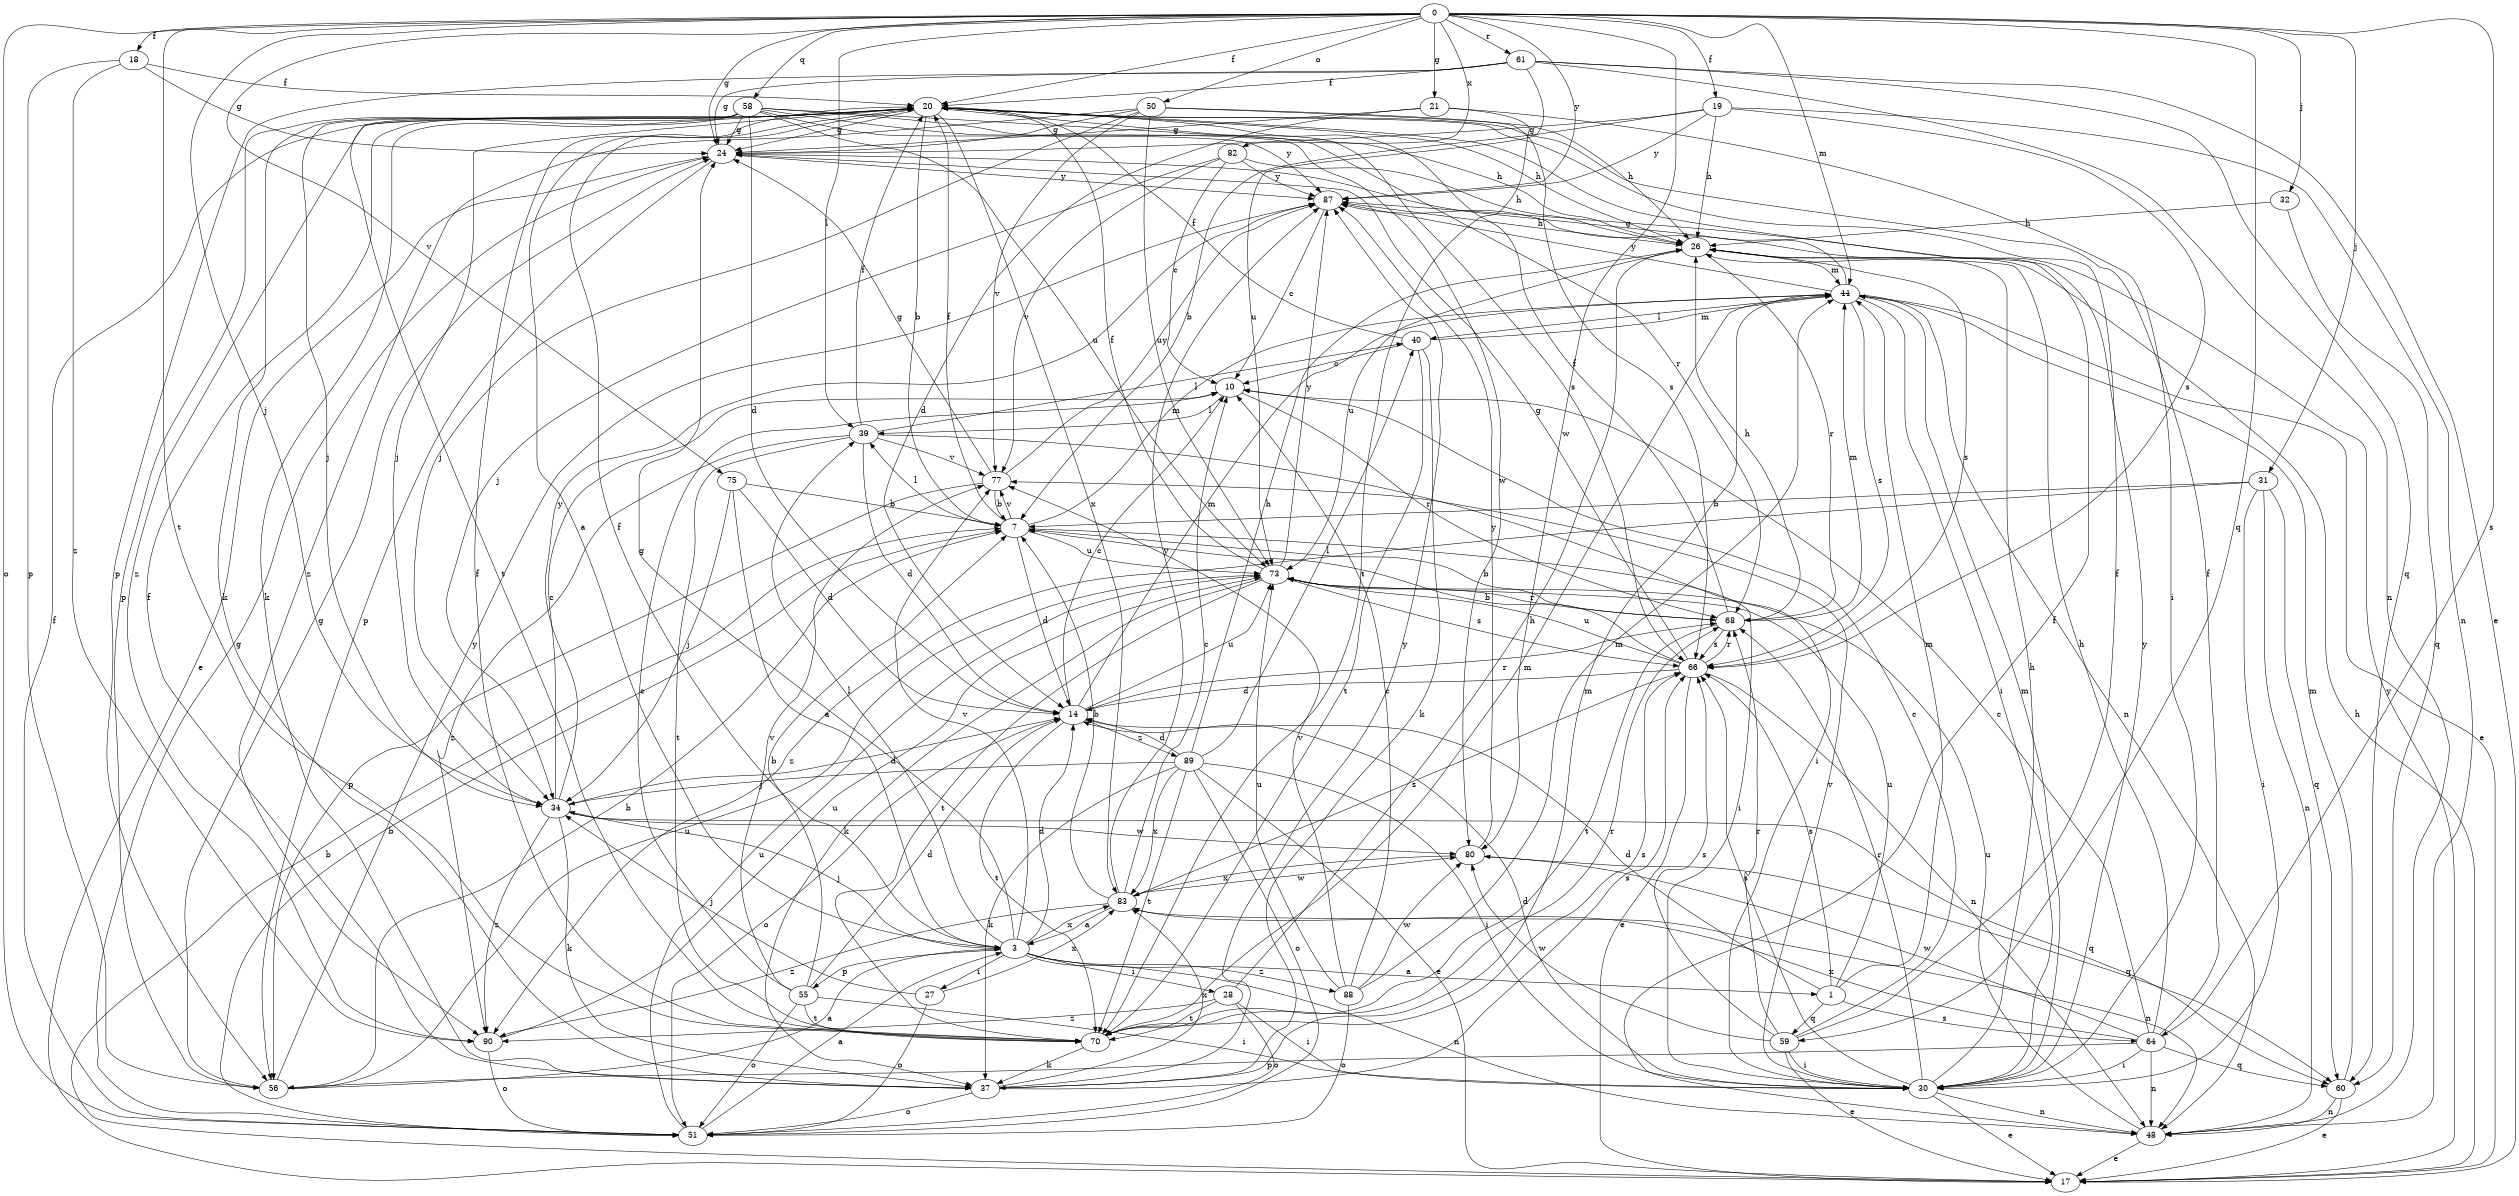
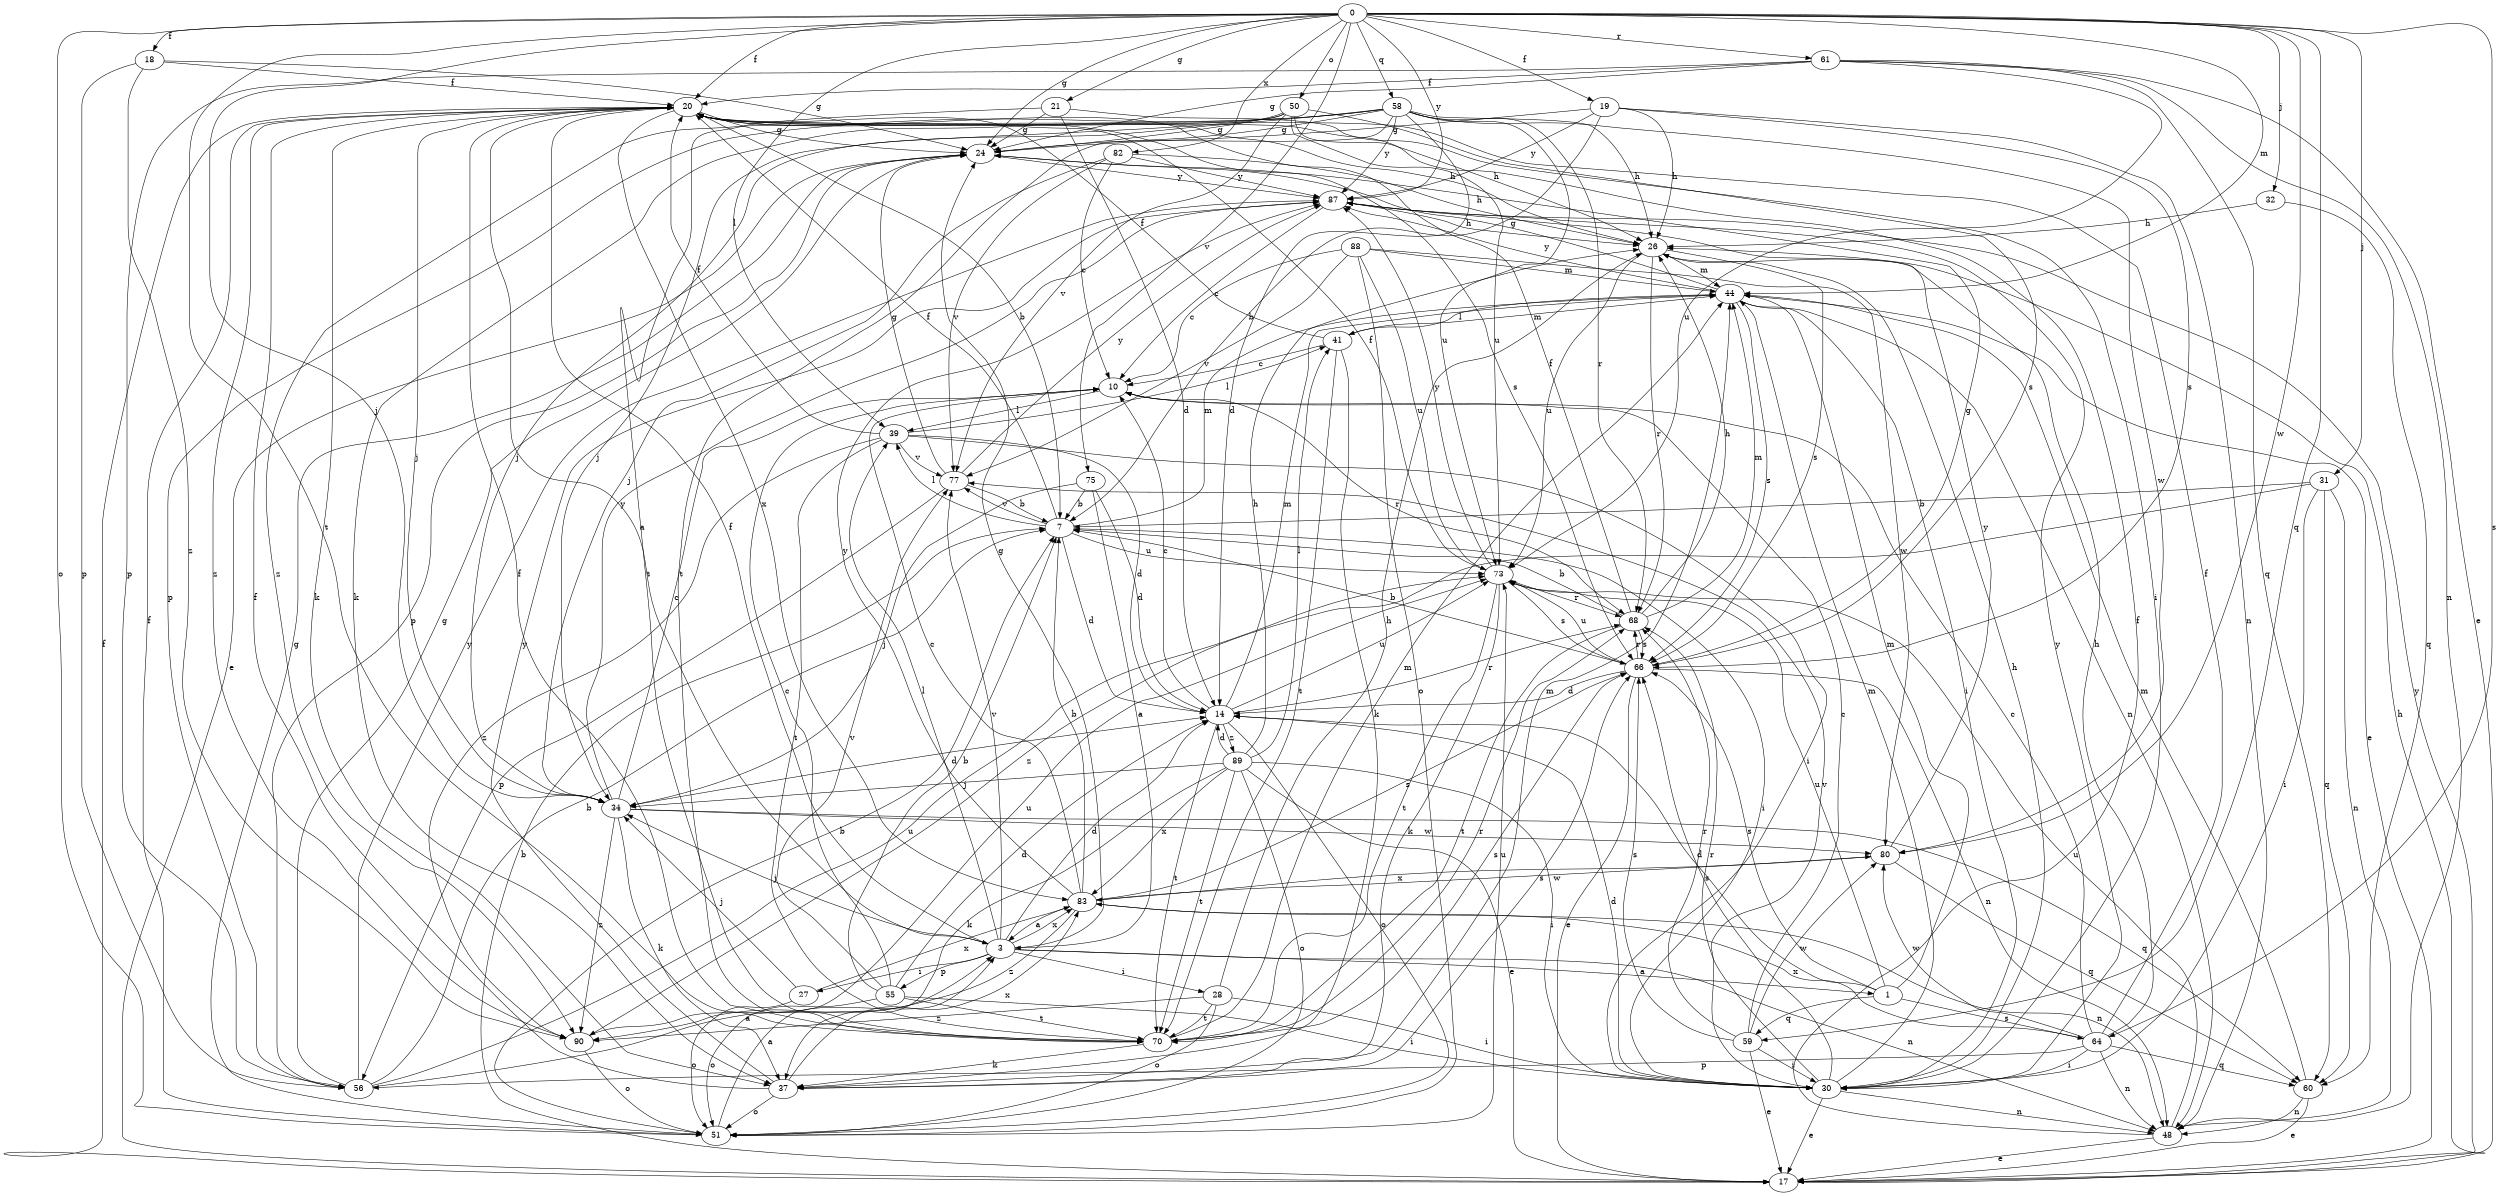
(1970, 242) -> (101, 1154)
(1416, 341) -> (1337, 341)
(1232, 971) -> none
